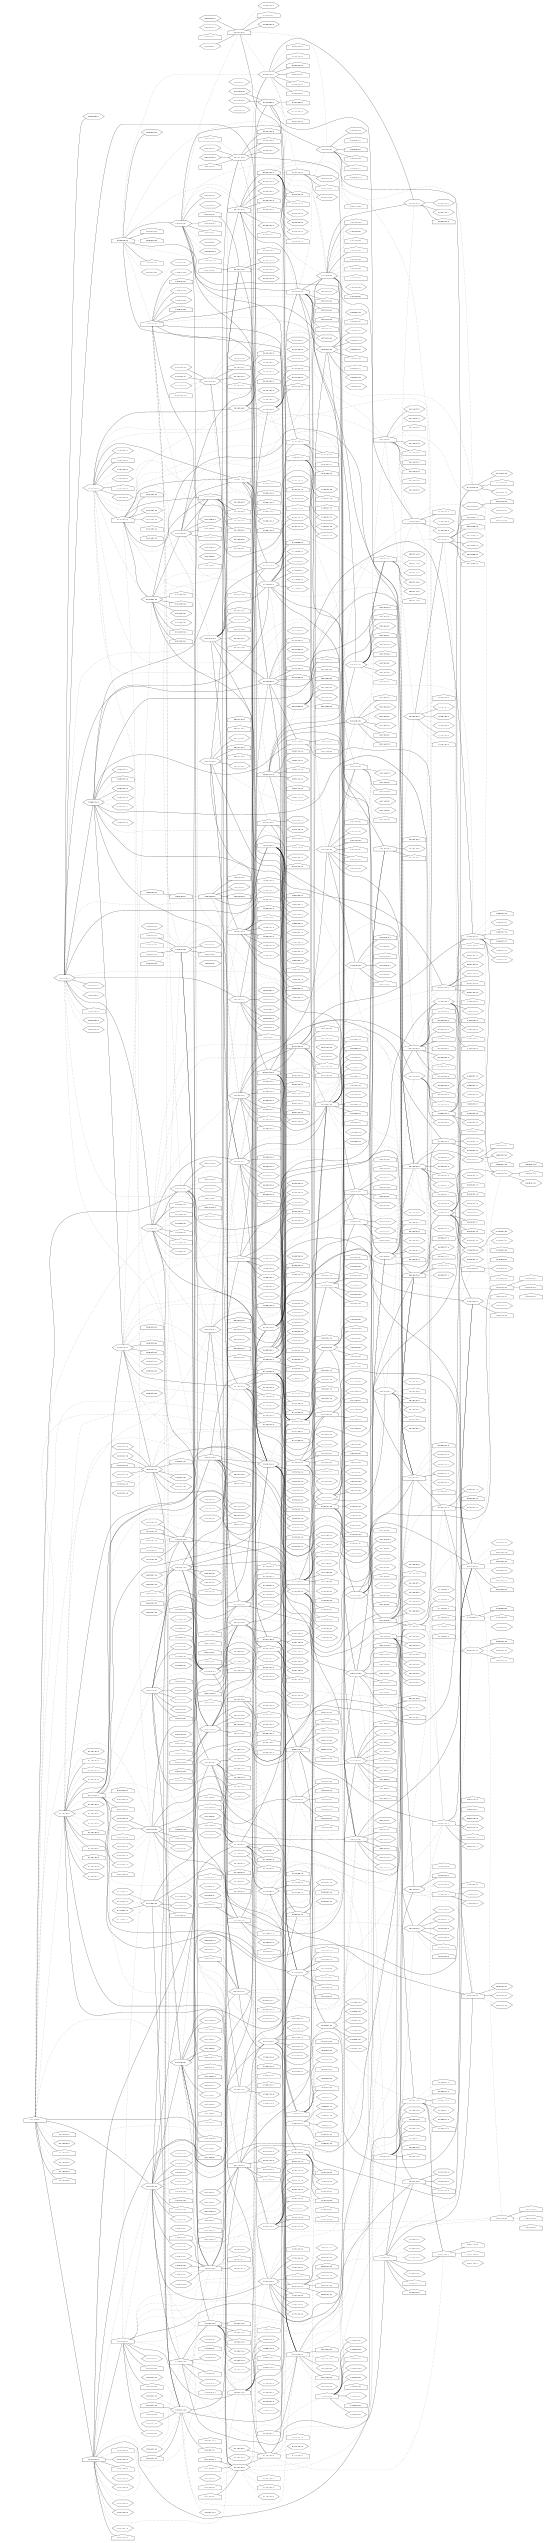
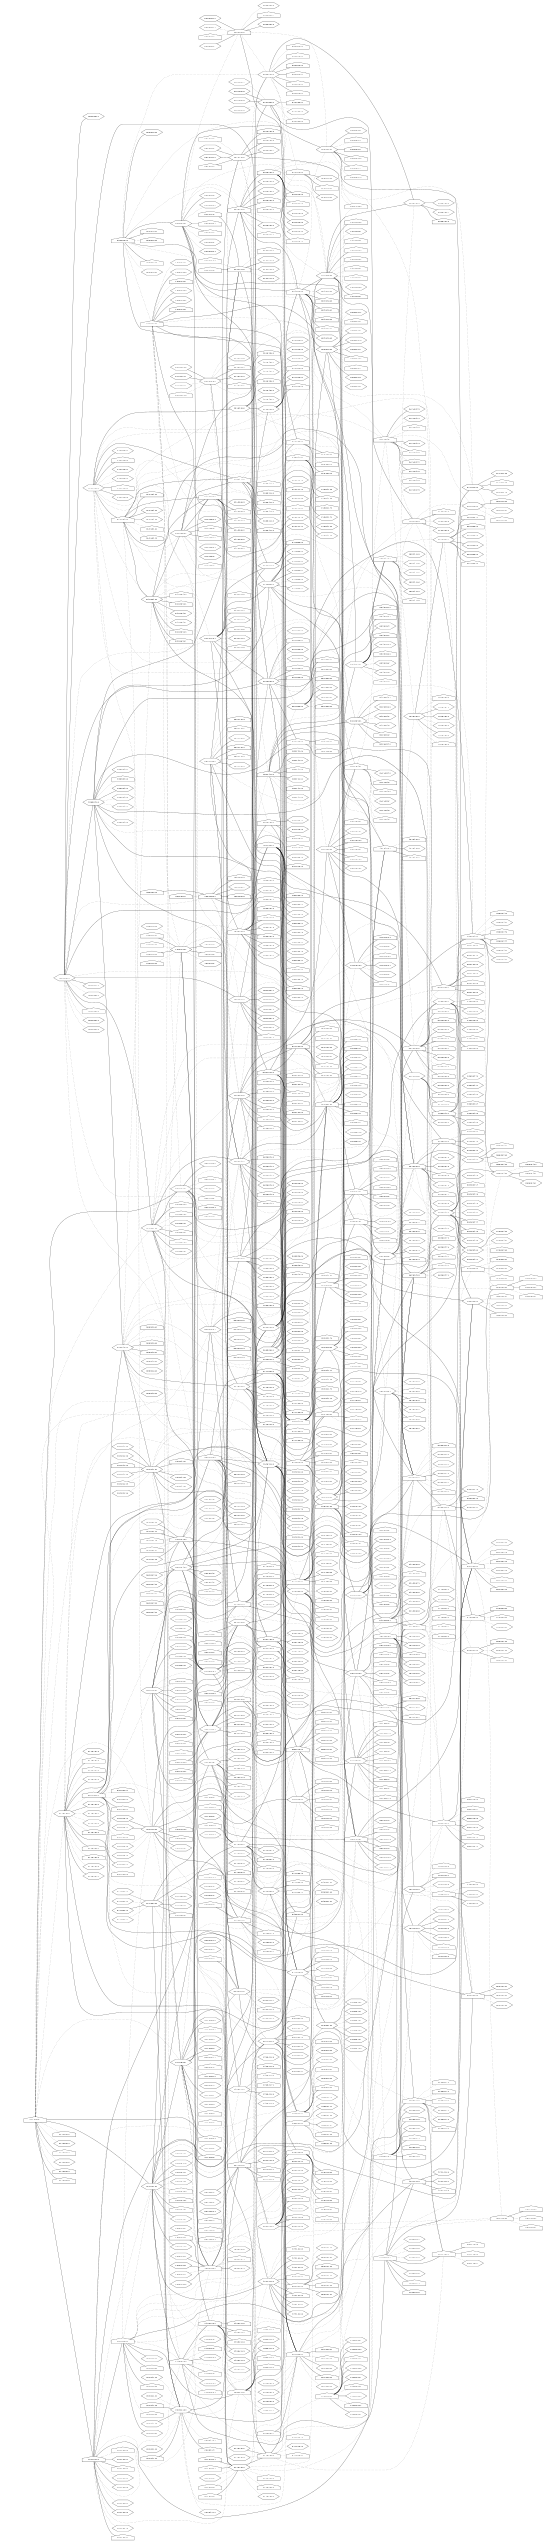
(166, 894) -> (184, 891)
